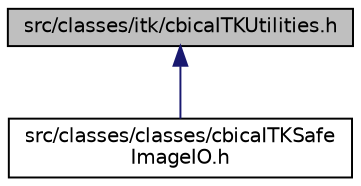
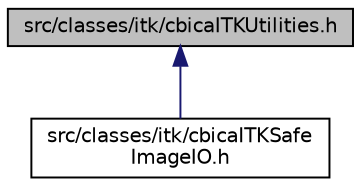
(180, 148) -> (180, 148)
